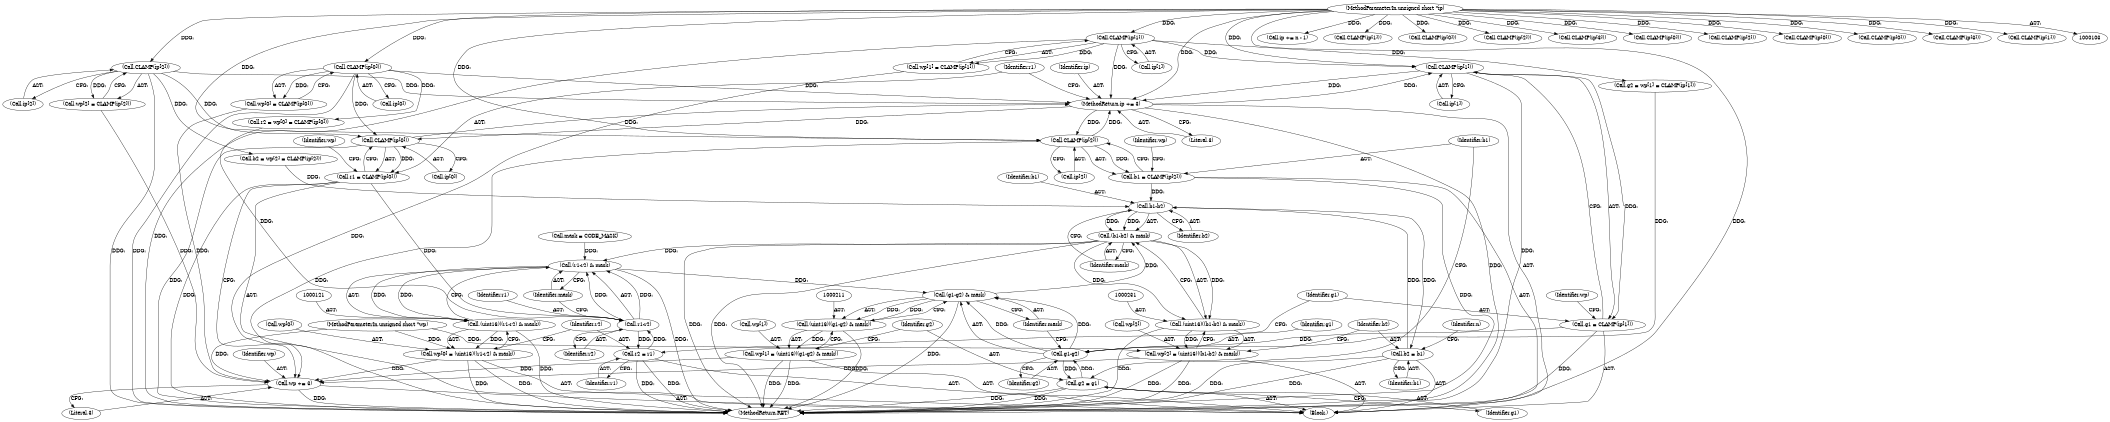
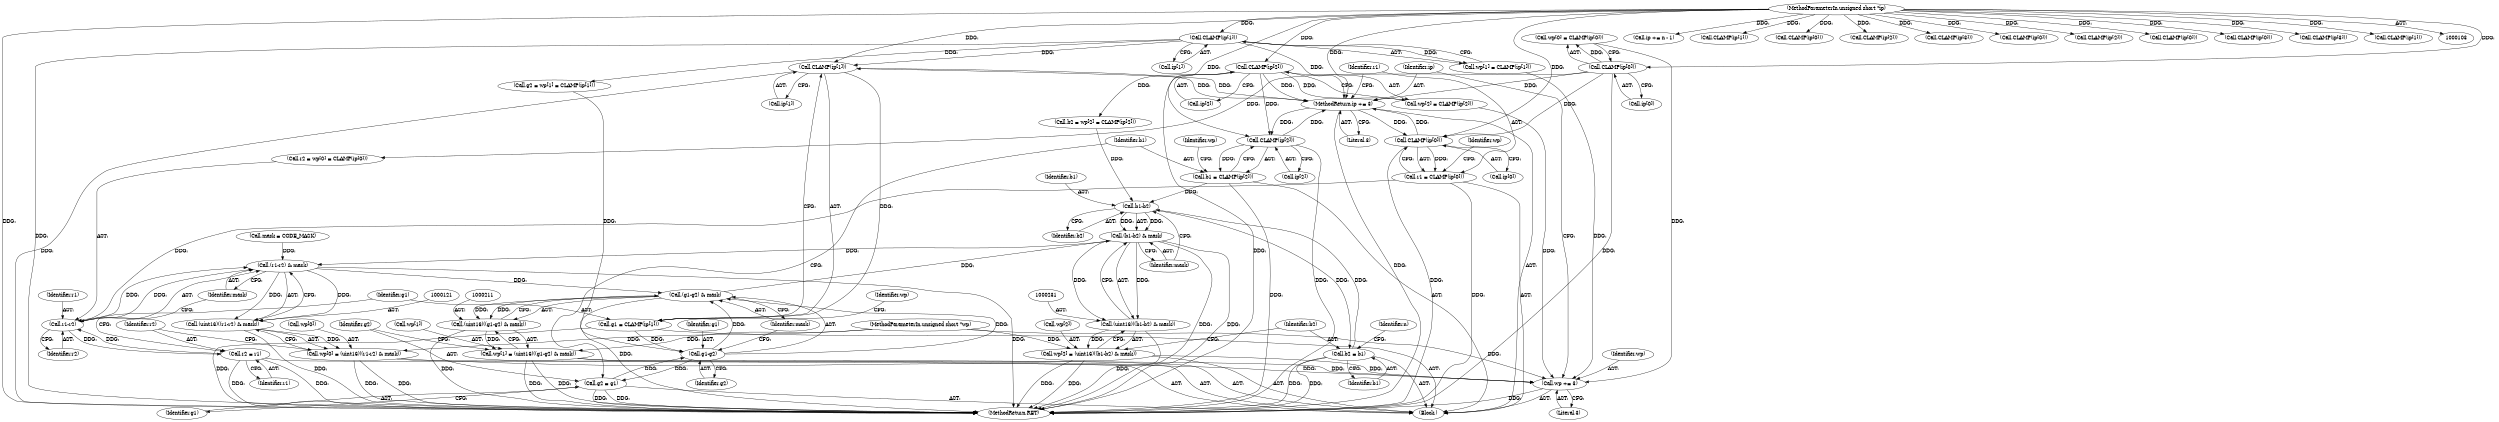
(267, 222) -> (103, 237)
(225, 269) -> (1562, 175)
none -> (683, 338)
